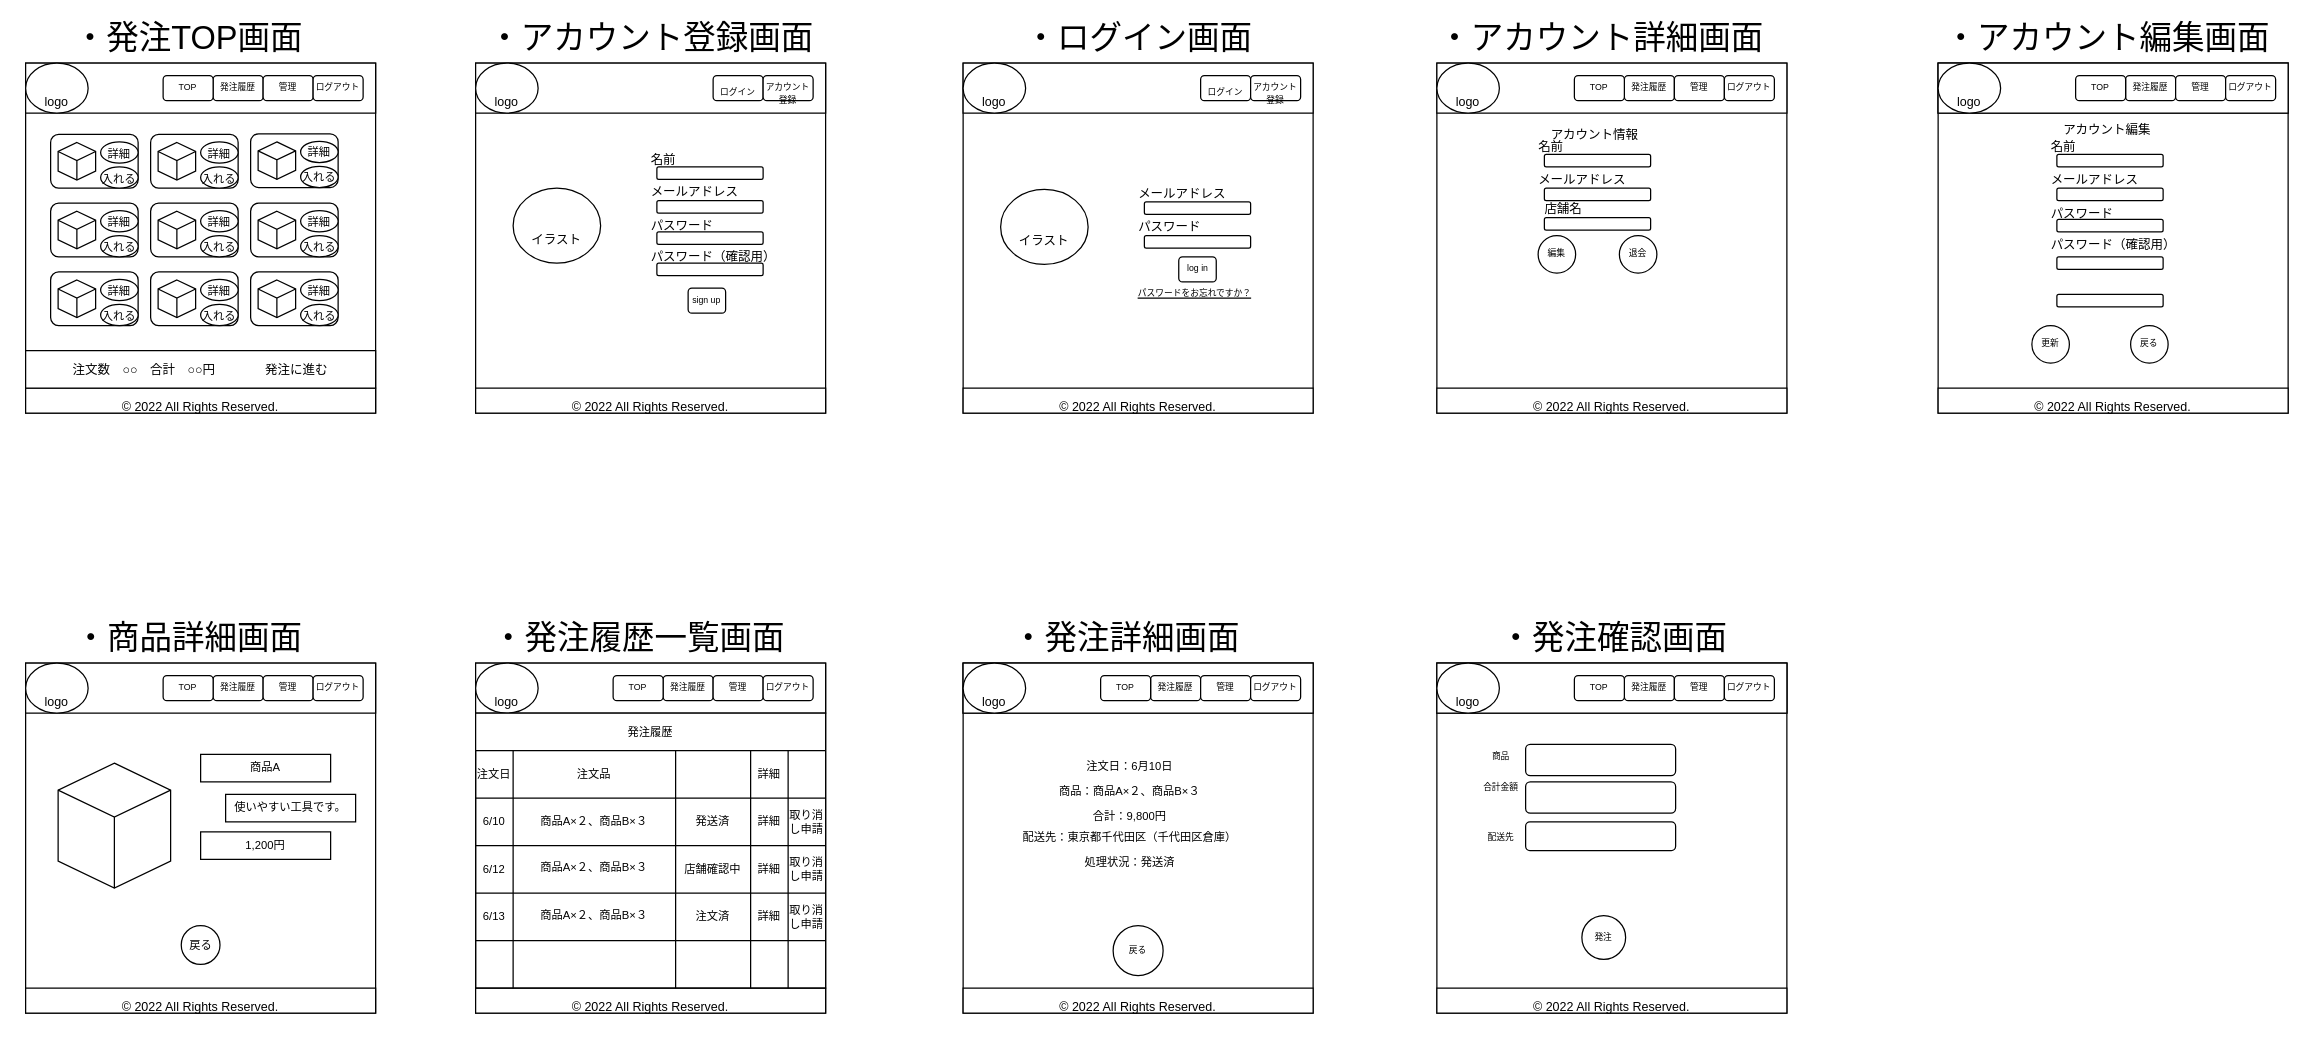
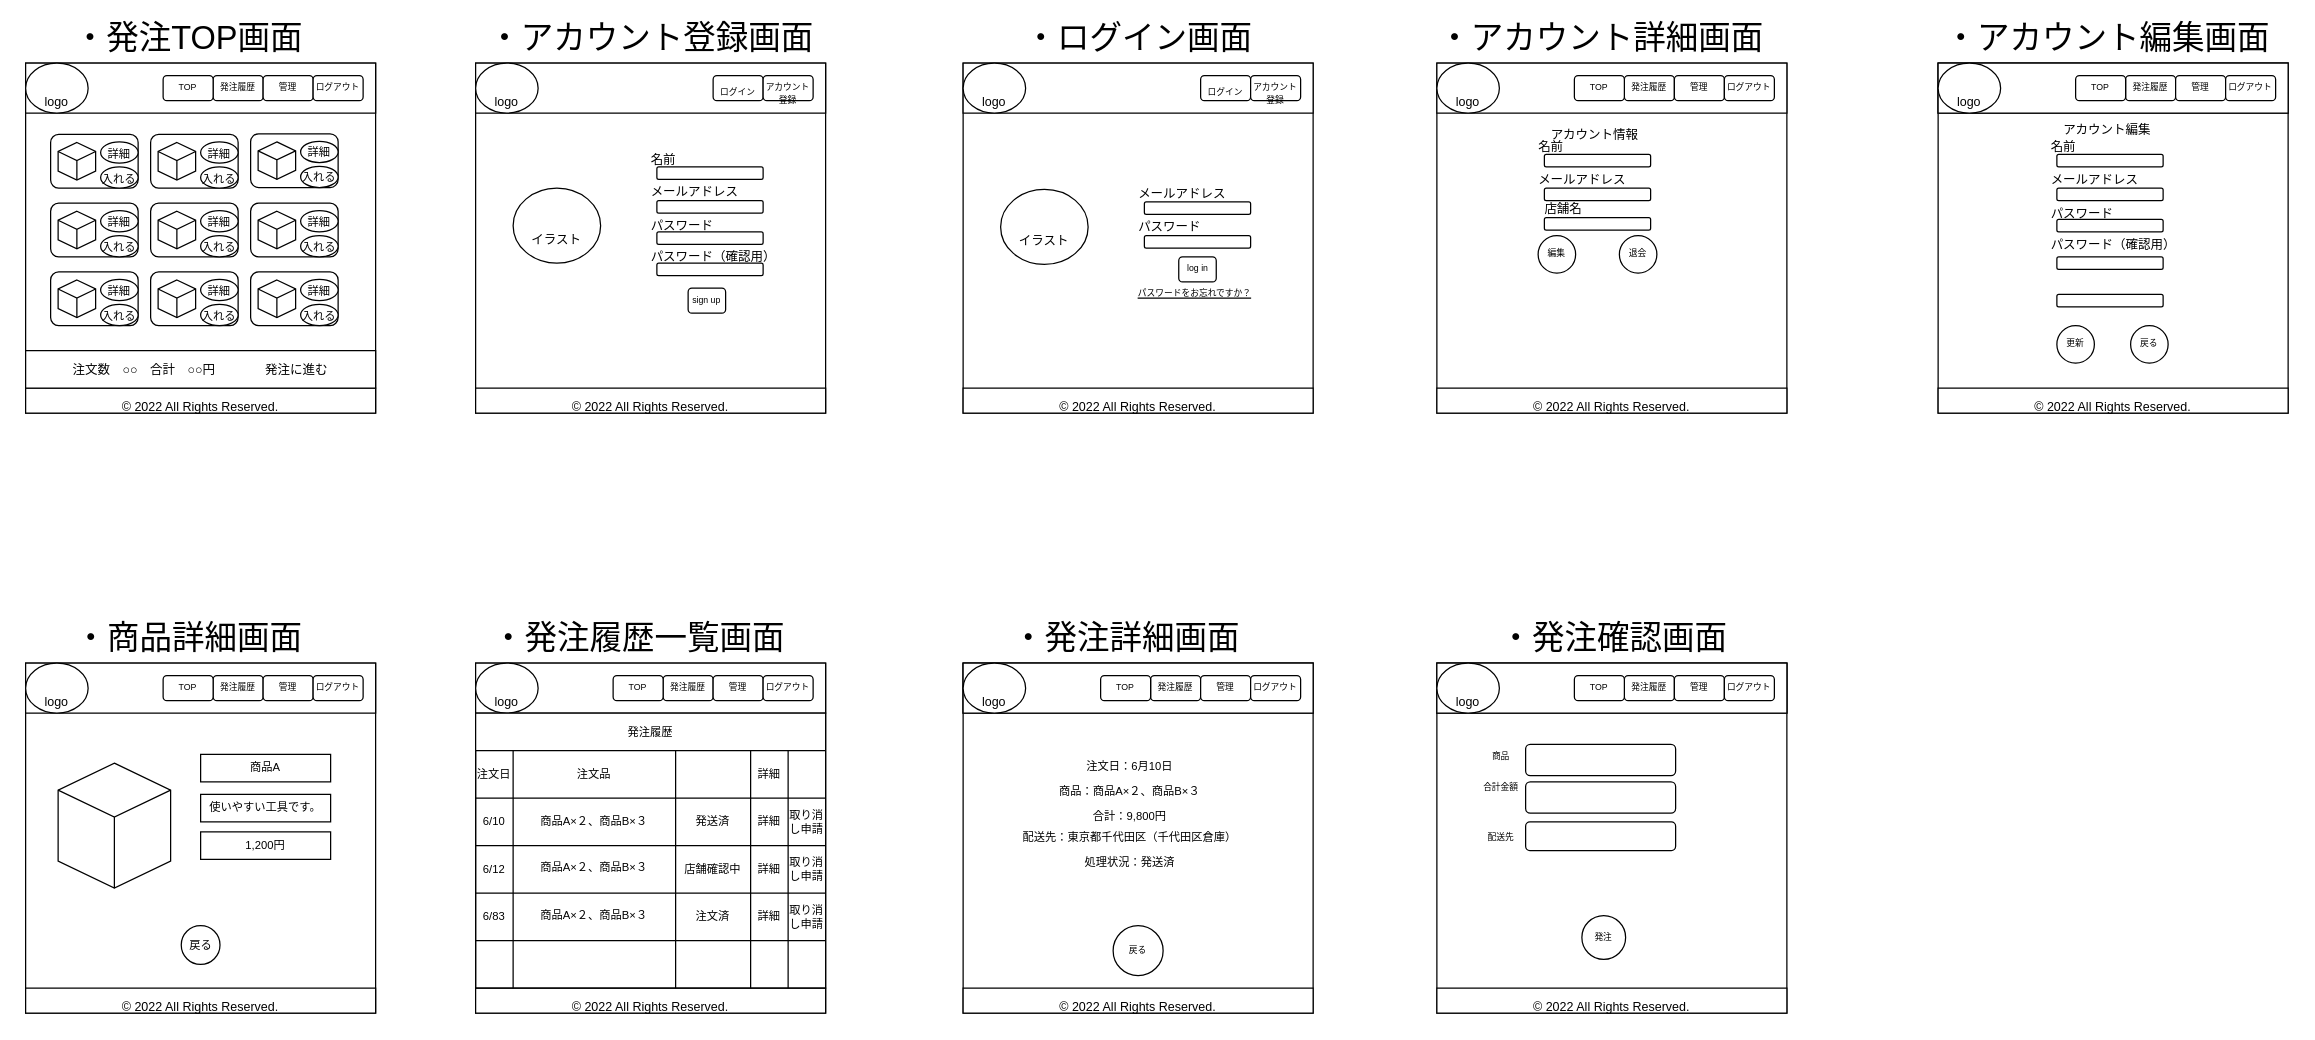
(2051, 344) -> (2076, 344)
(291, 808) -> (266, 808)
(494, 917) -> (494, 917)
